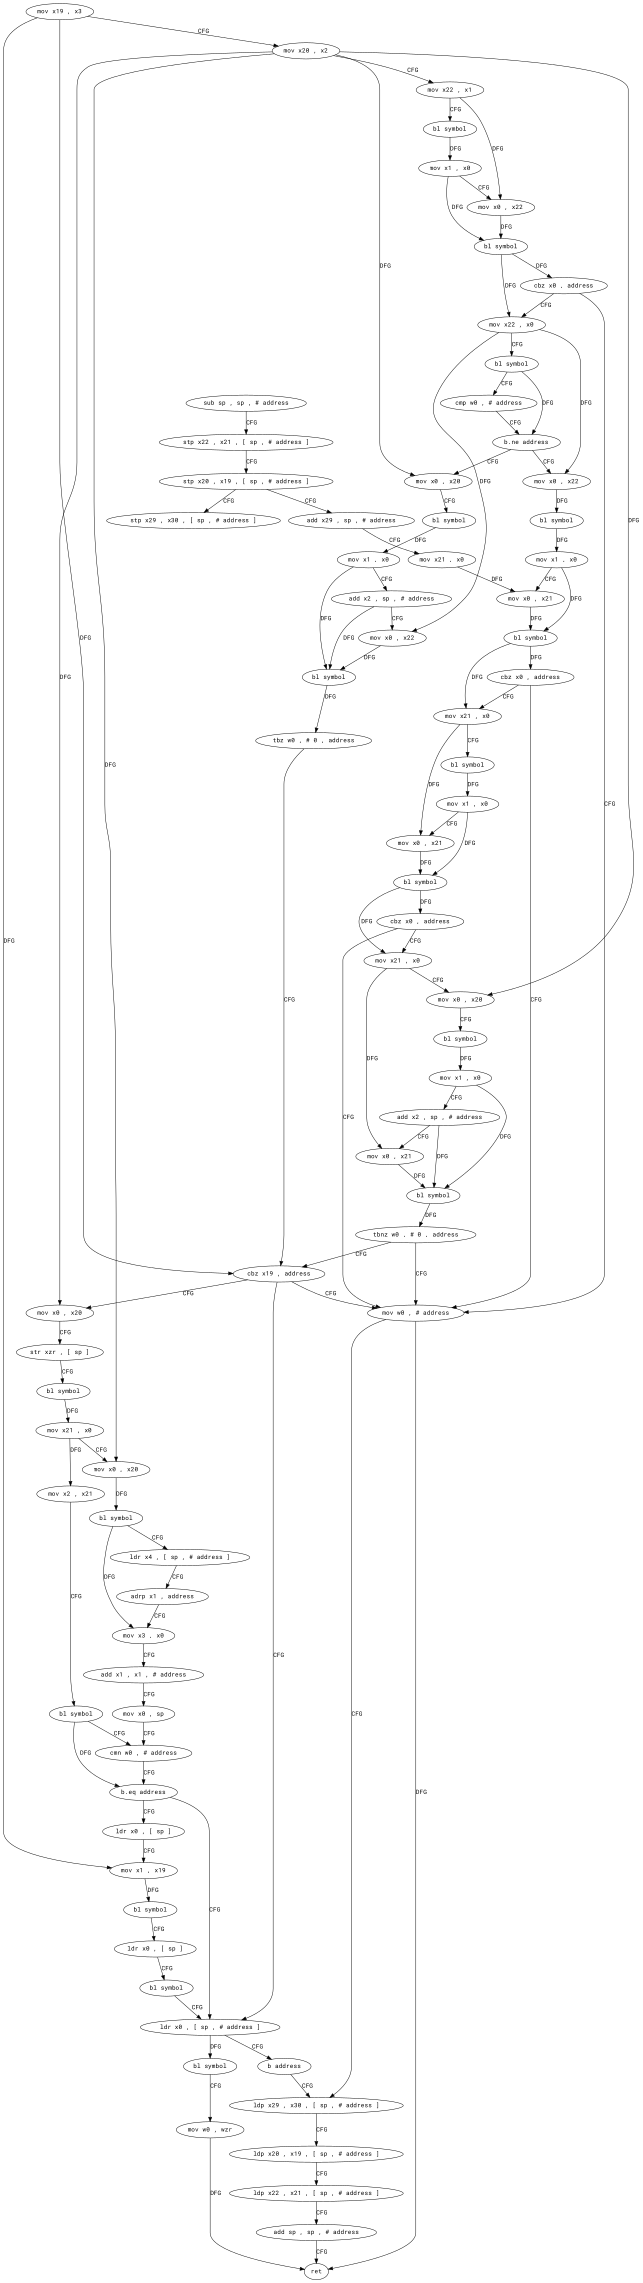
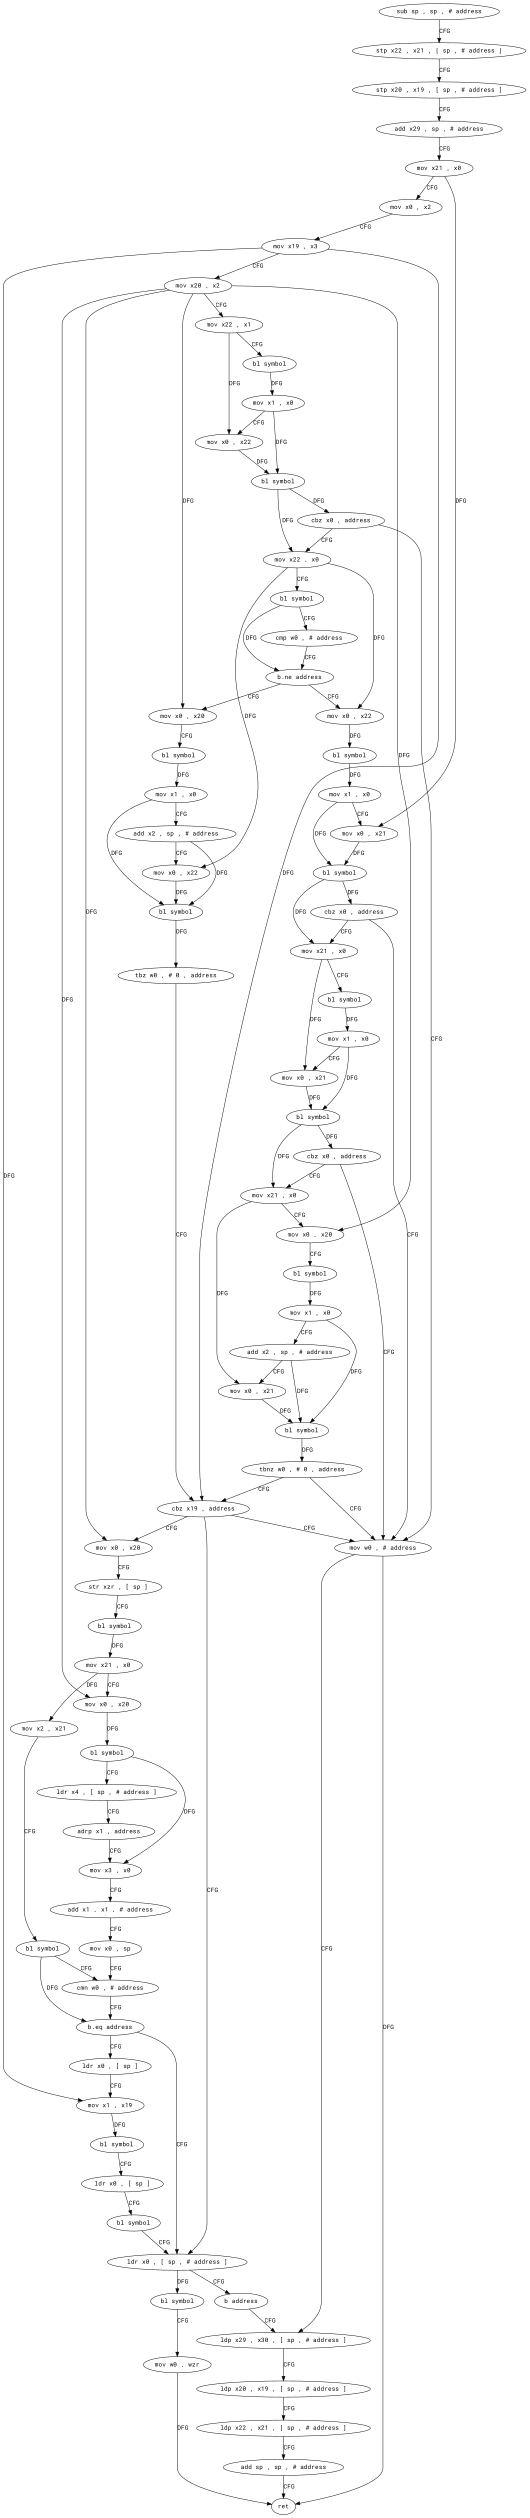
none -> (411, 207)
(193, 521) -> none
